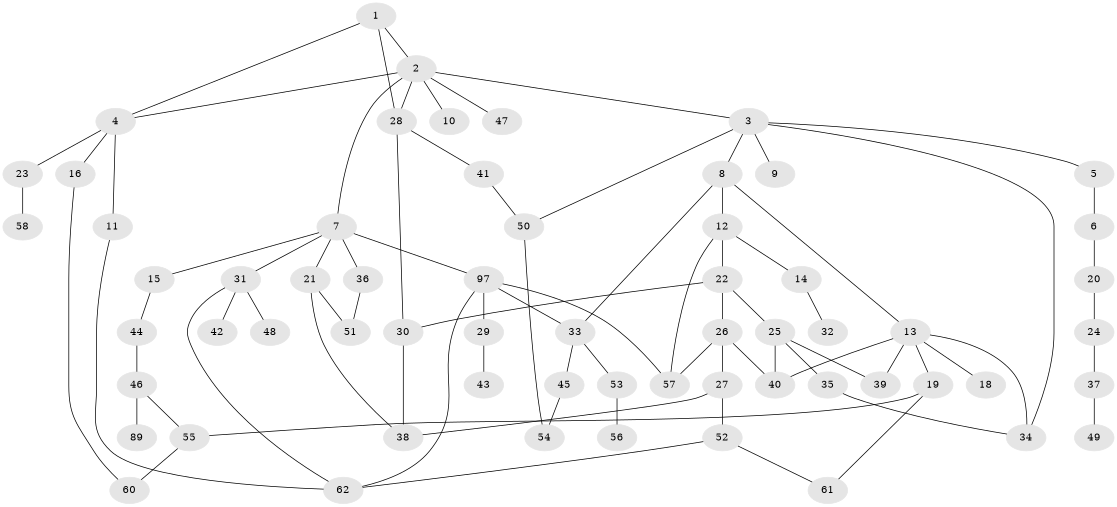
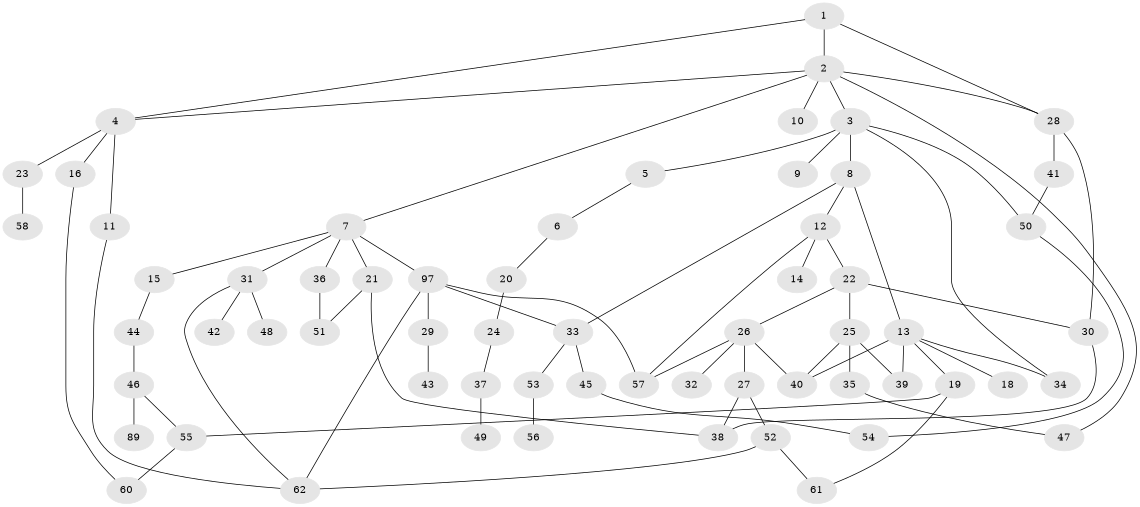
(815, 306) -> (718, 359)
(924, 418) -> (967, 422)
